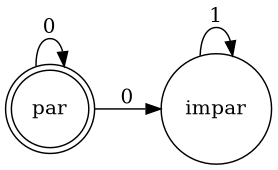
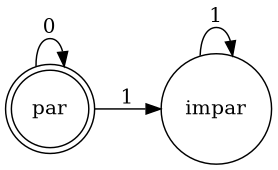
(128, 98) -> (128, 98)
